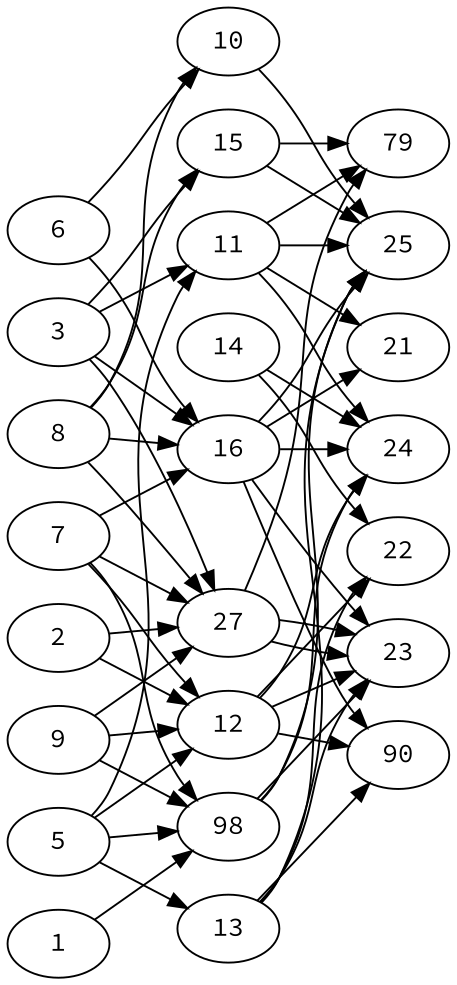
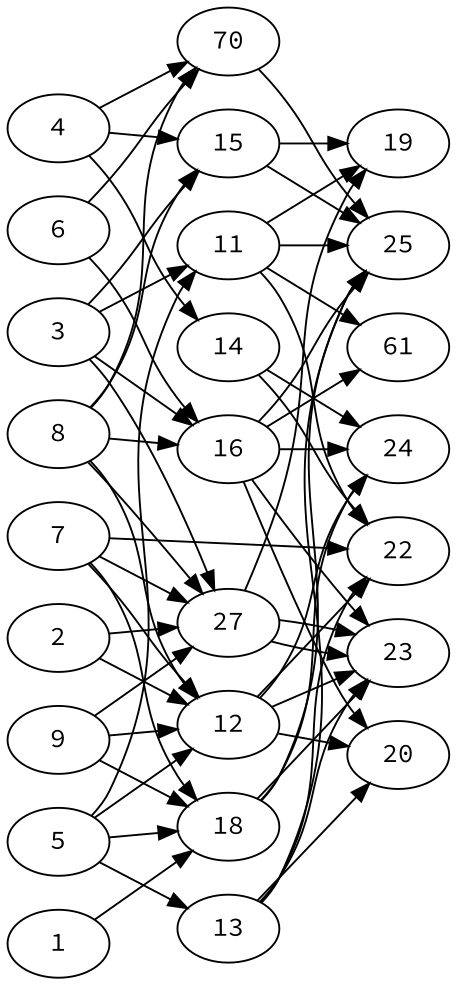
(228, 42) -> (228, 42)
none -> (59, 128)
(398, 143) -> (398, 143)
(295, 318) -> (312, 389)
(398, 347) -> (398, 347)
(151, 489) -> (219, 543)
none -> (142, 570)
(398, 755) -> (398, 755)
(228, 827) -> (228, 827)
